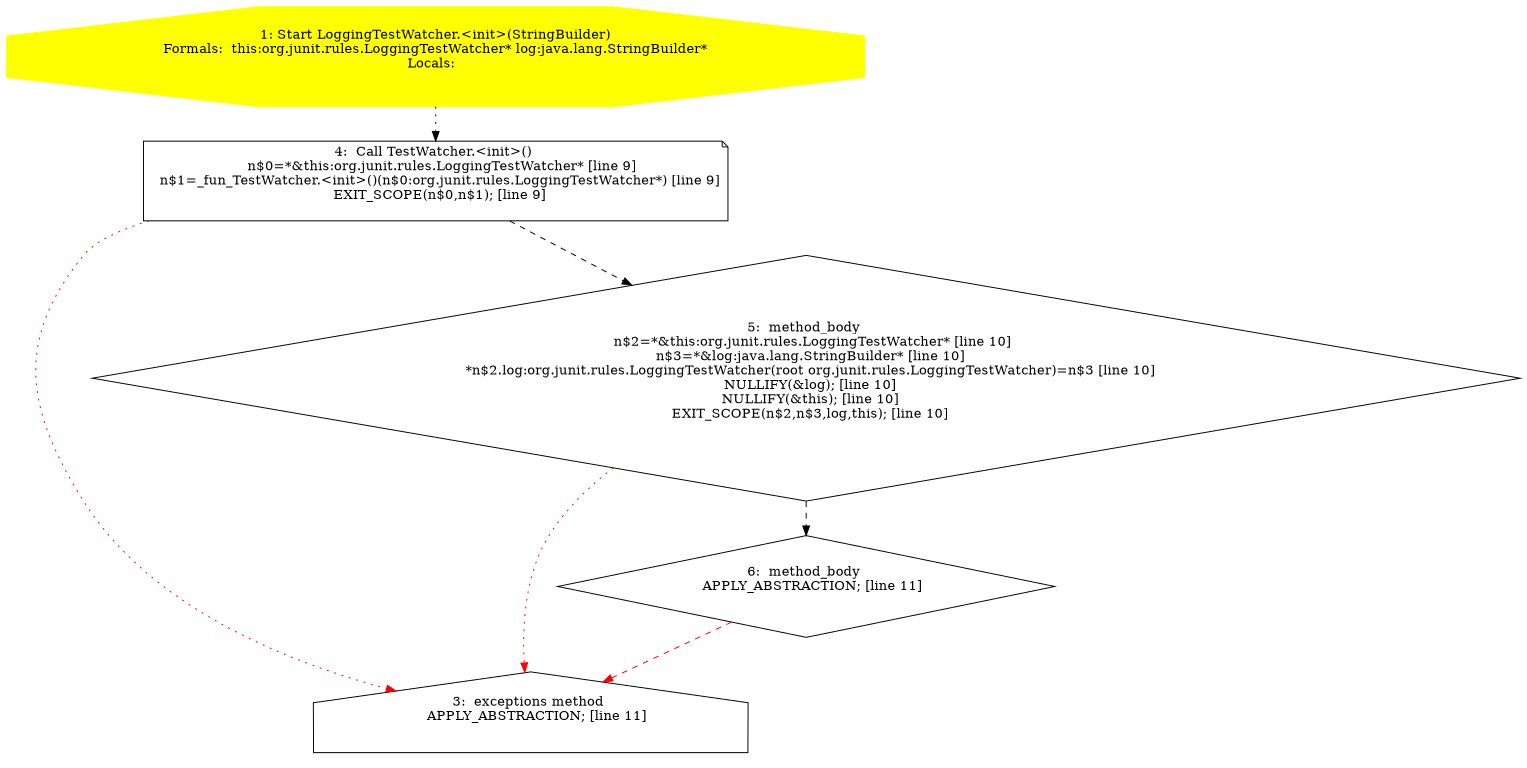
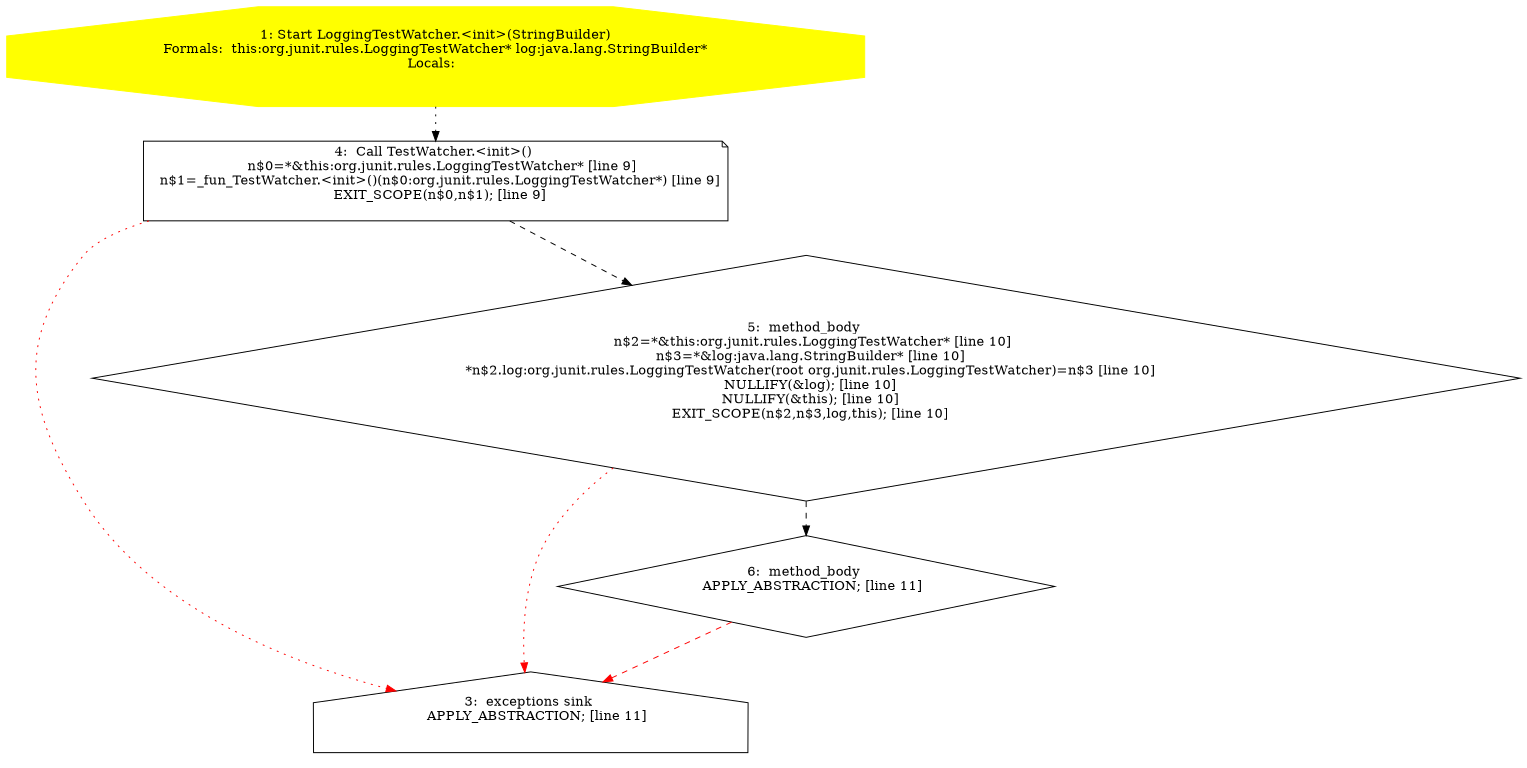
(531, 717) -> (531, 717)
